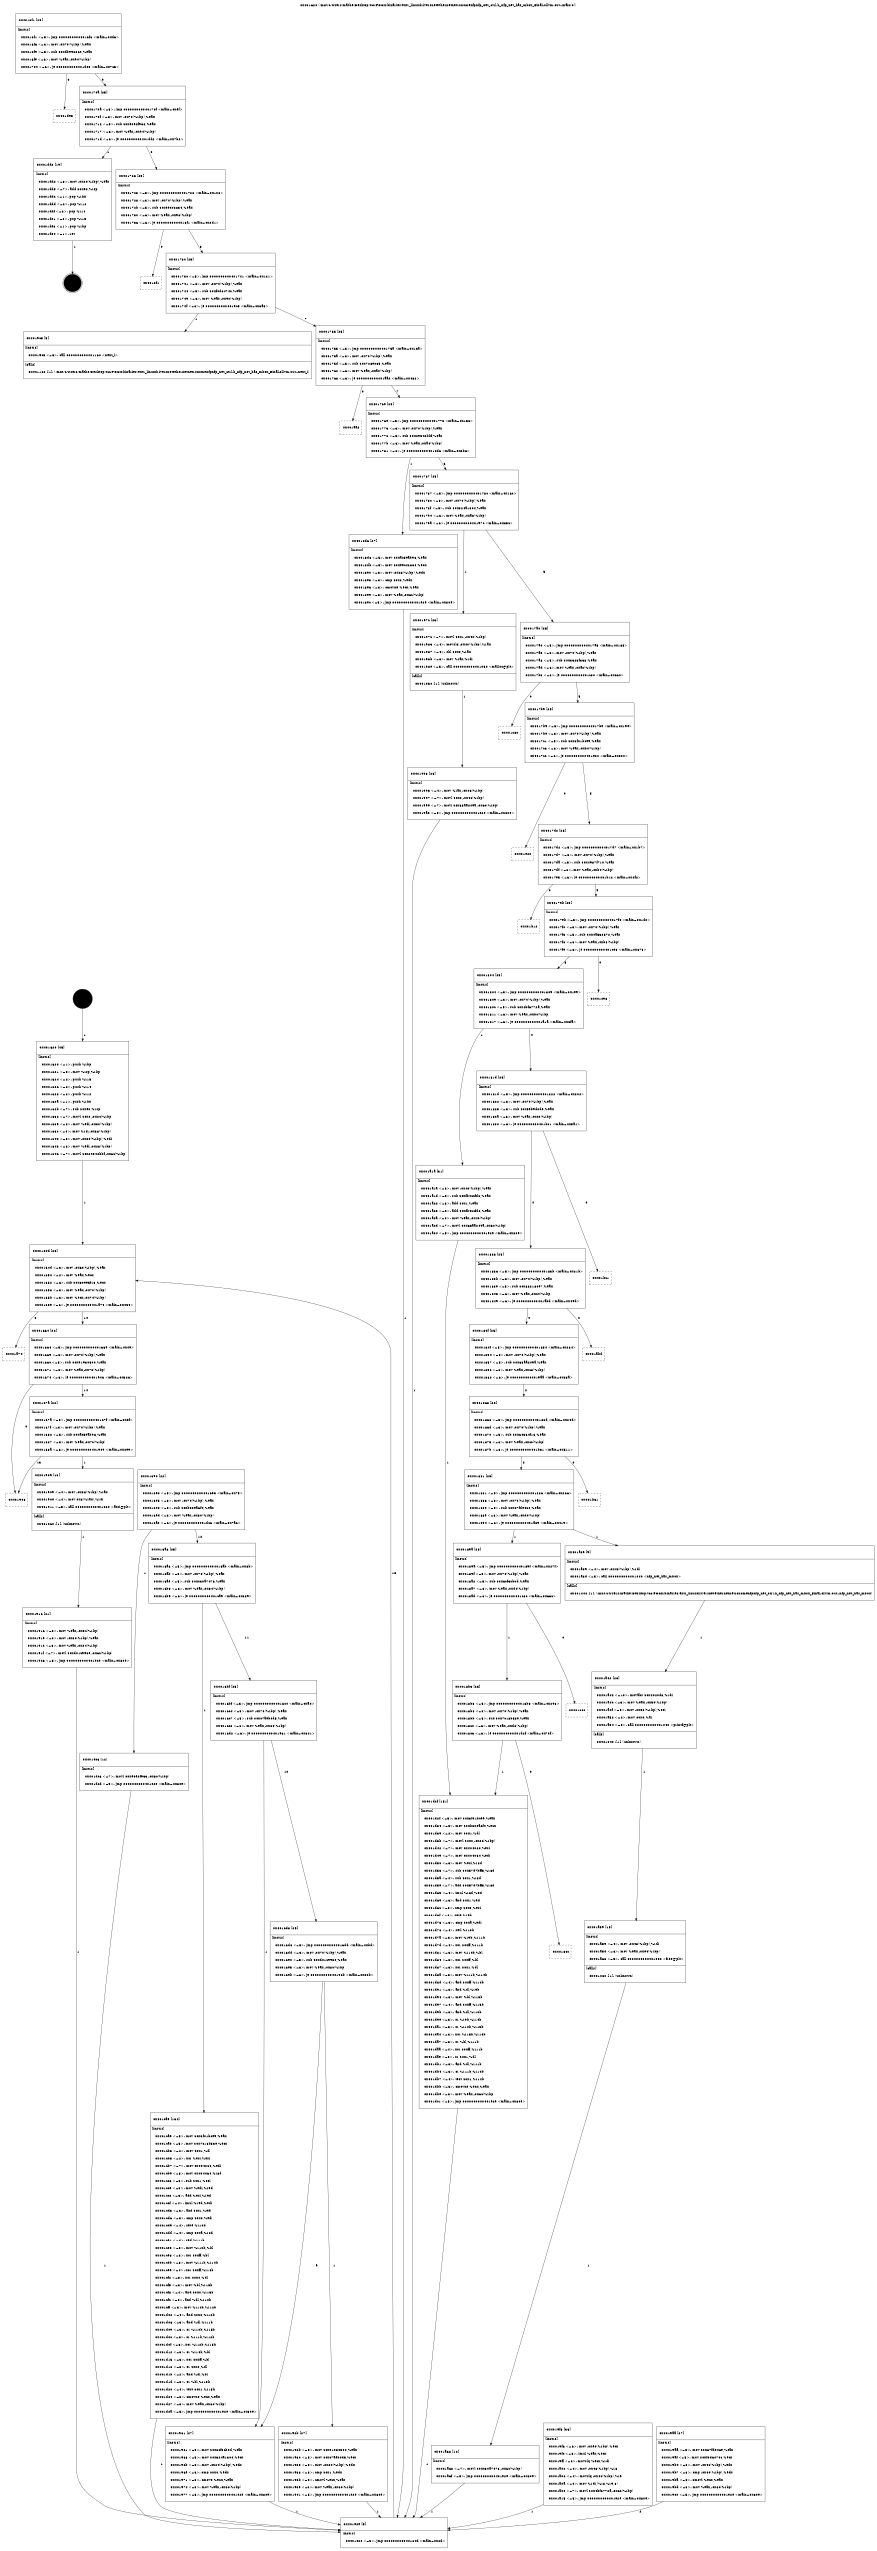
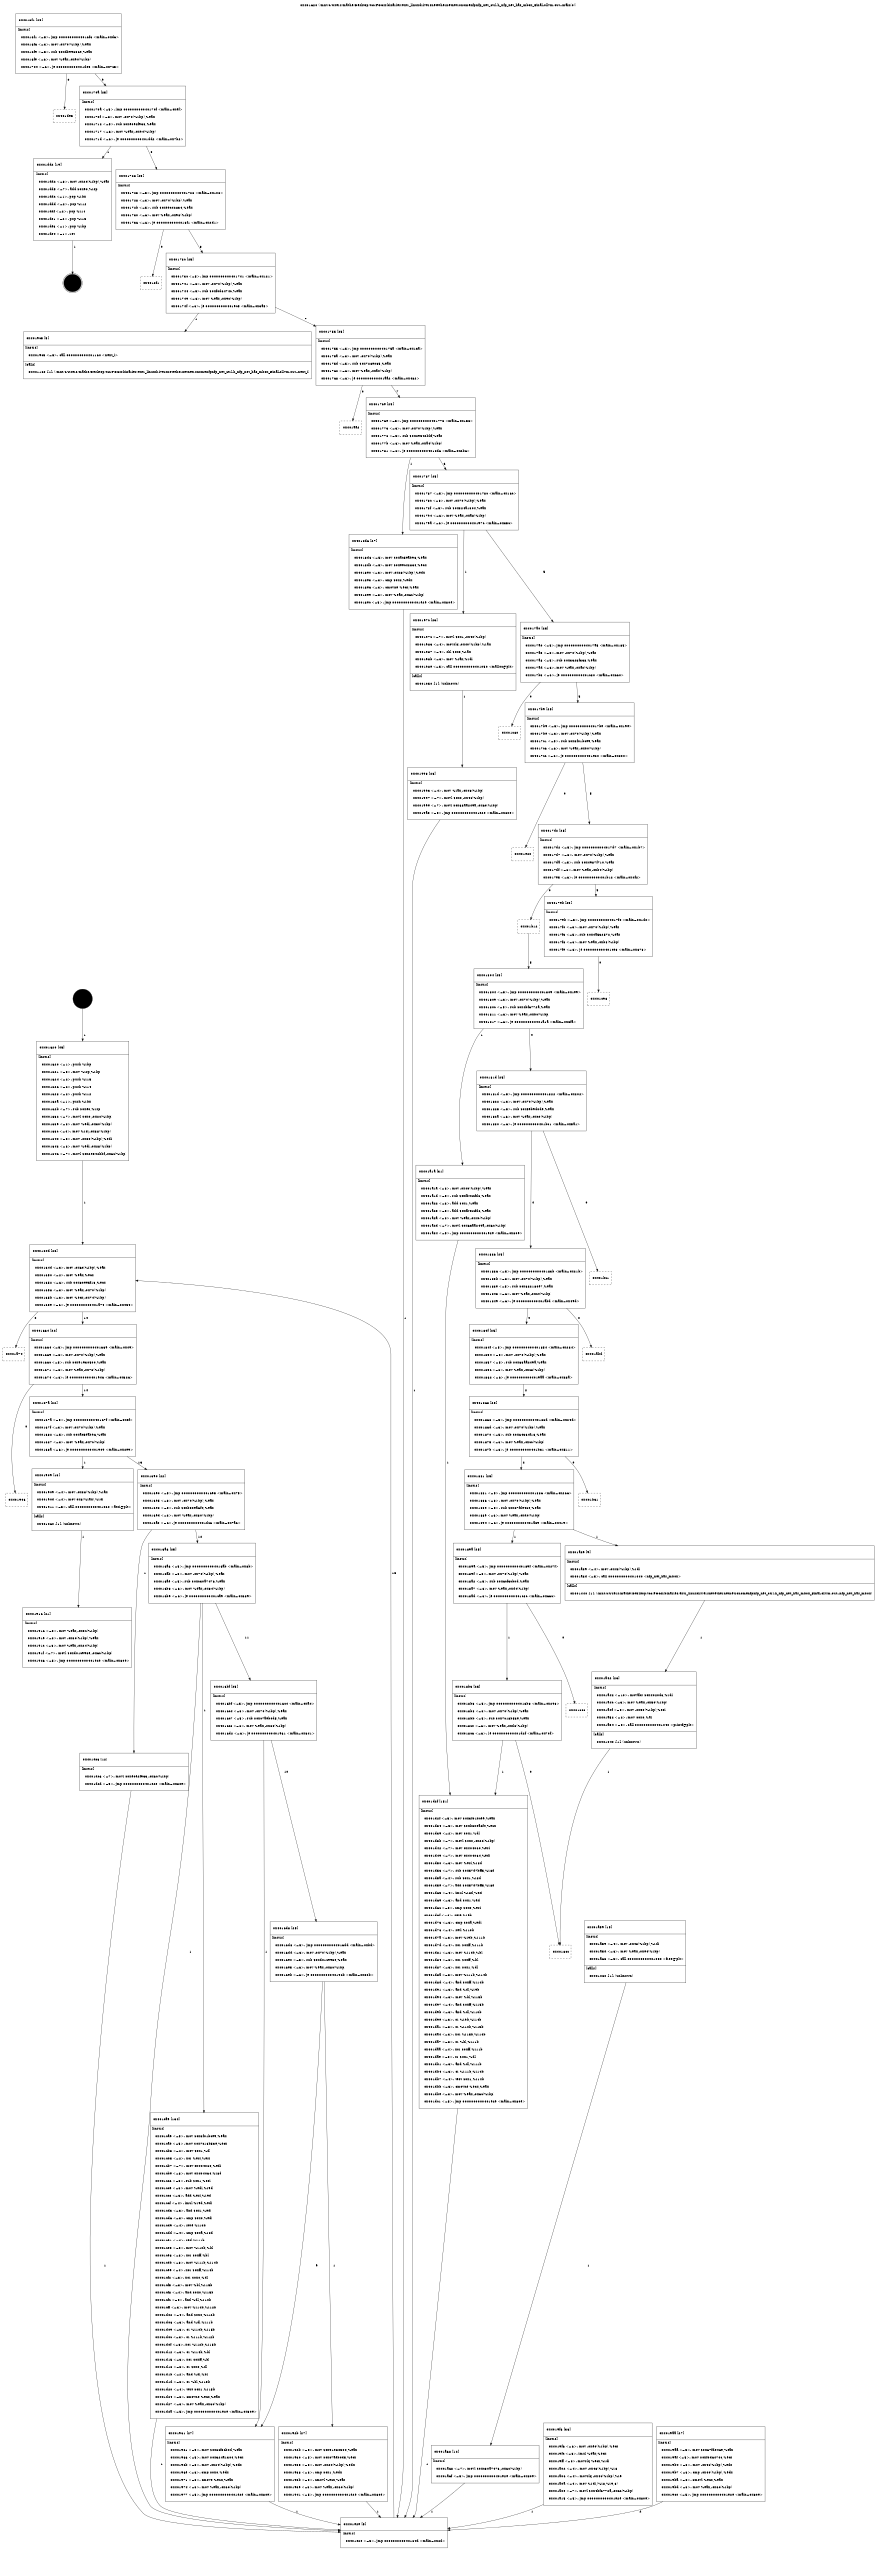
(564, 962) -> (529, 950)
(28, 1472) -> (136, 1463)
(639, 1834) -> (569, 1841)
(76, 2210) -> (147, 2151)
